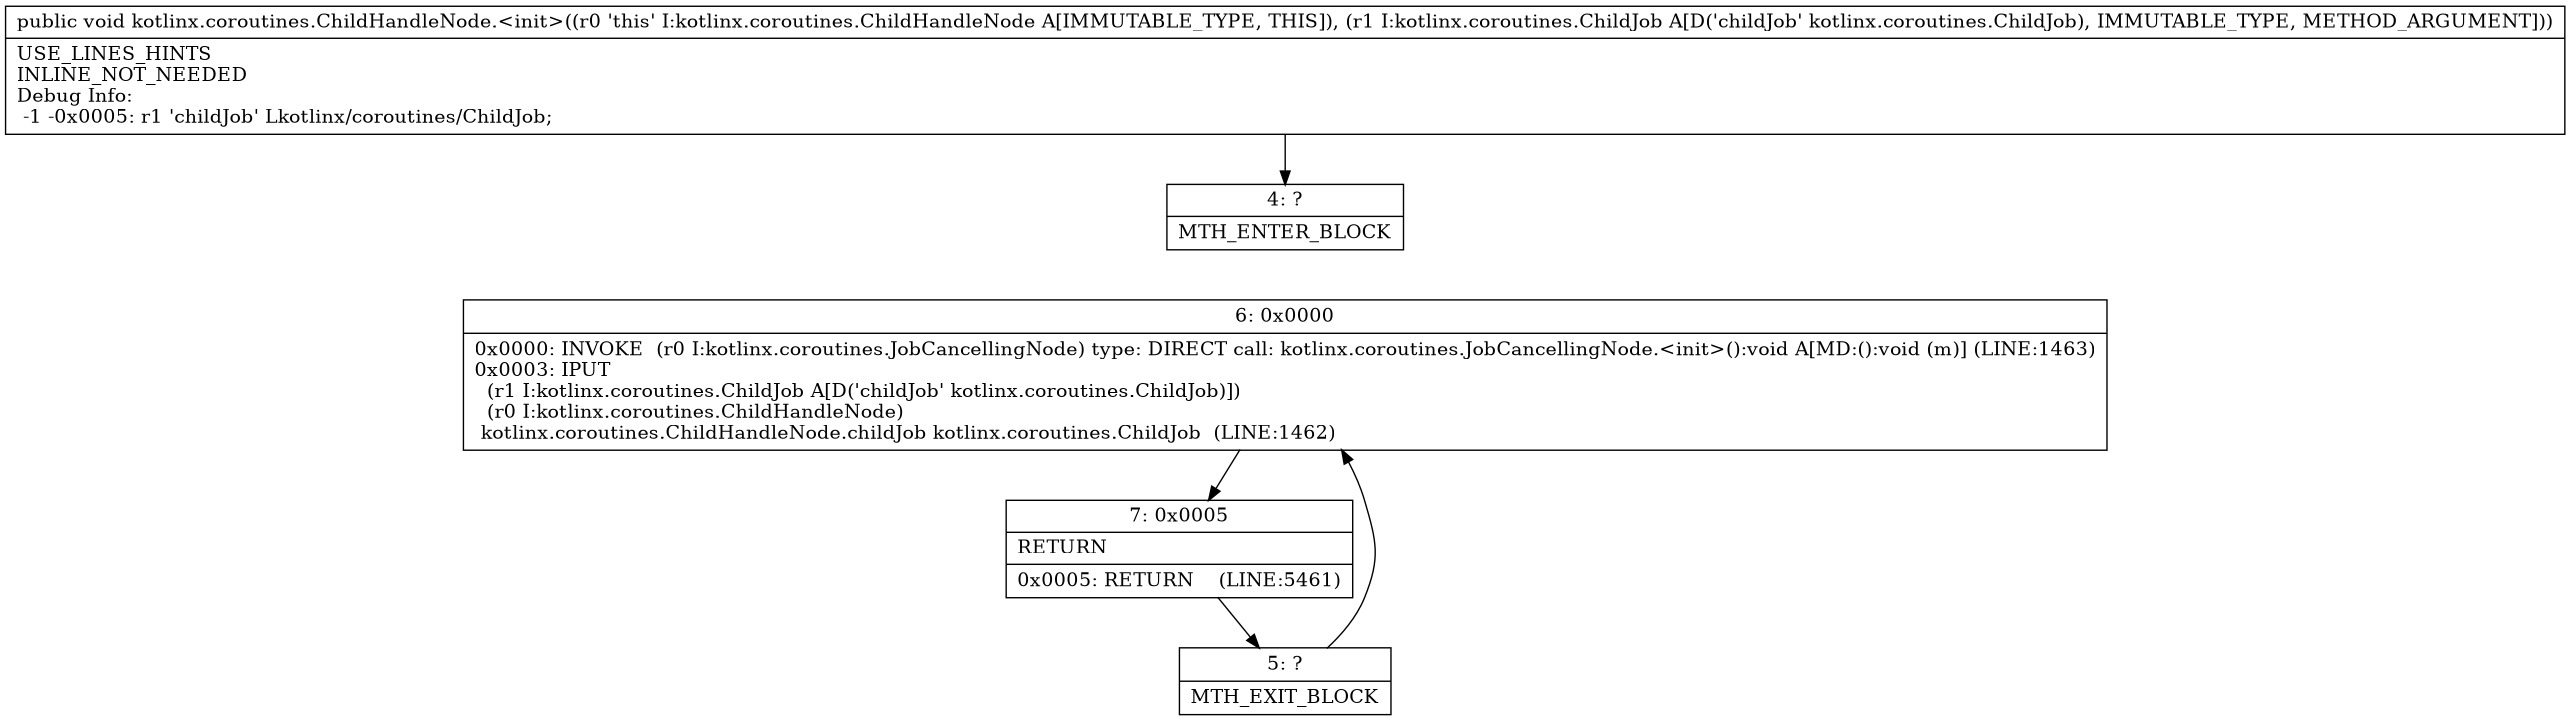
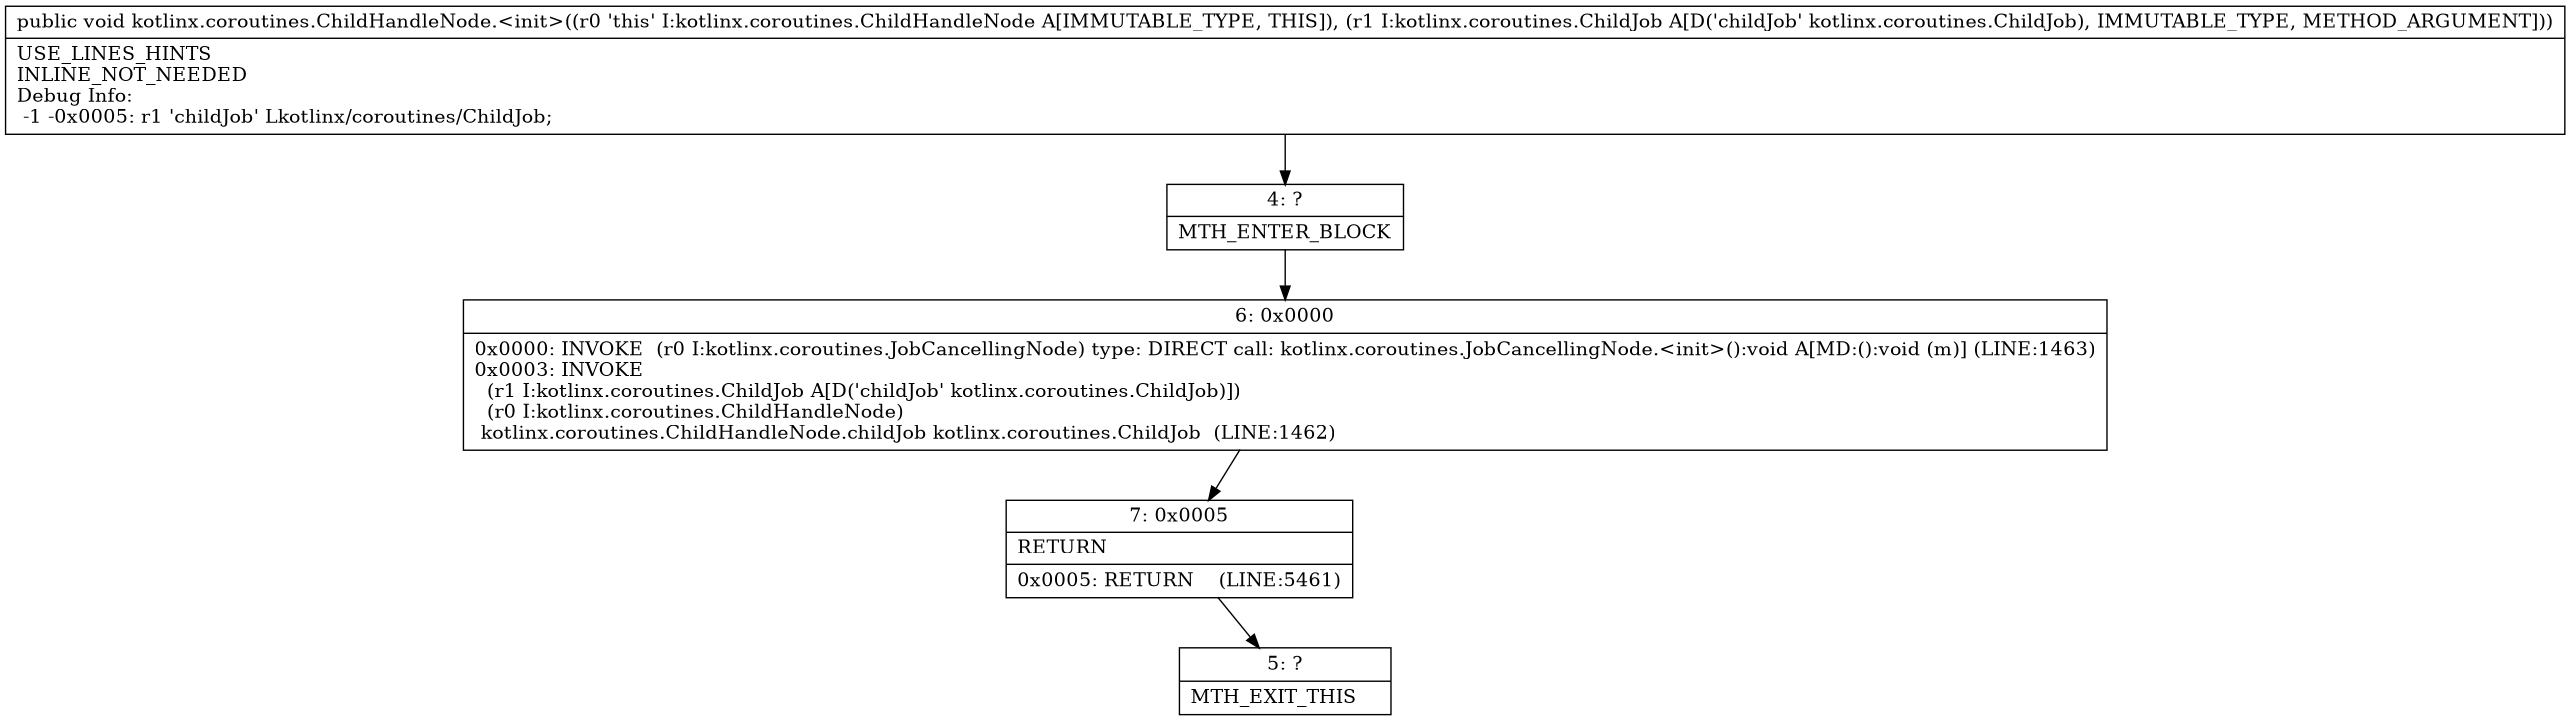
(549, 370) -> (566, 370)
(1375, 560) -> (1285, 267)
(1285, 697) -> (1274, 697)
